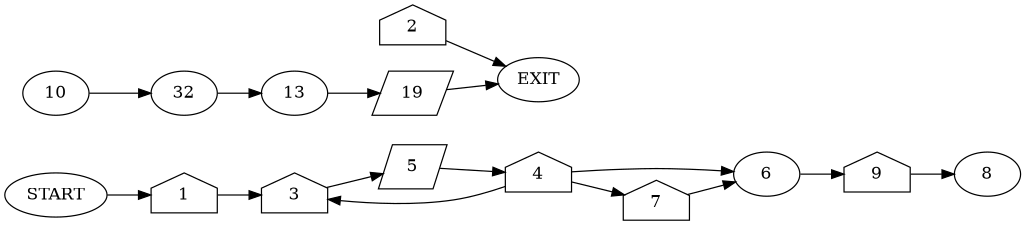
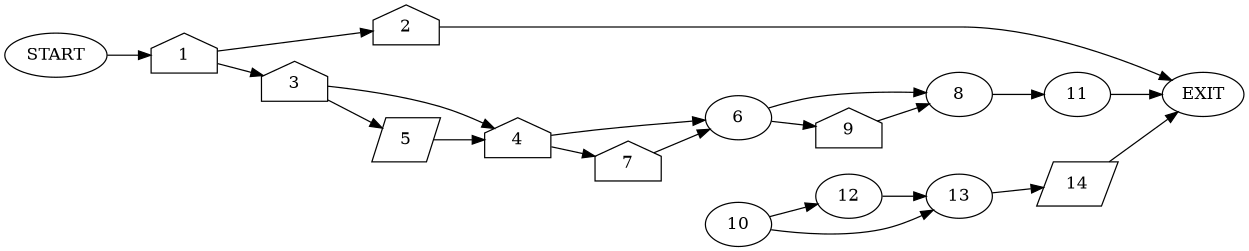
none -> (289, 42)
(184, 93) -> (849, 196)
(413, 93) -> (1077, 184)
none -> (841, 94)
none -> (1077, 94)
(424, 203) -> (407, 98)
none -> (848, 233)
